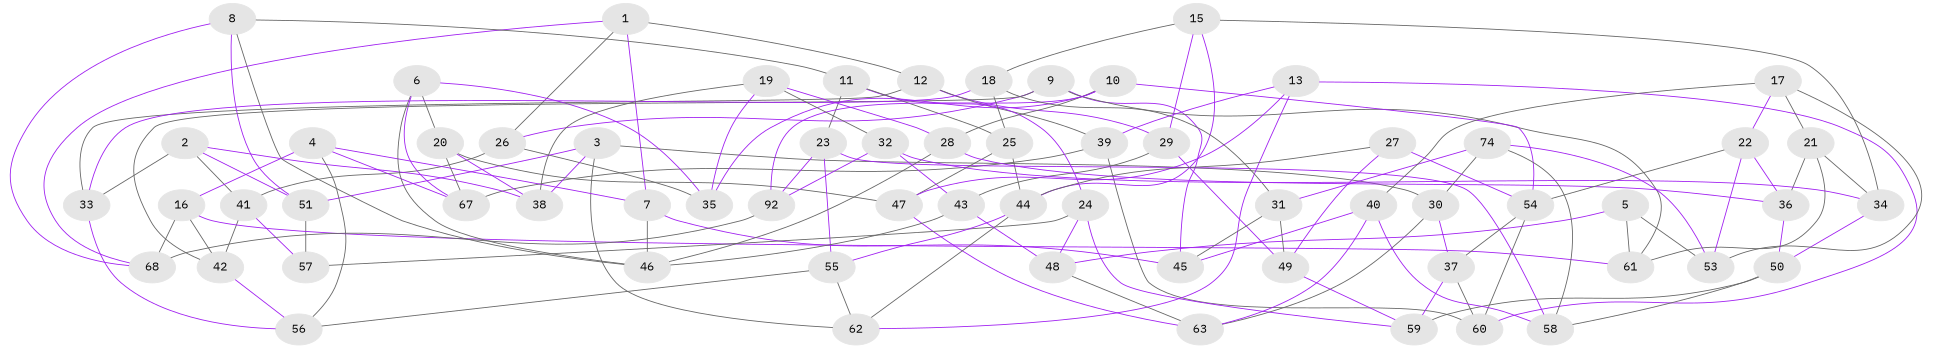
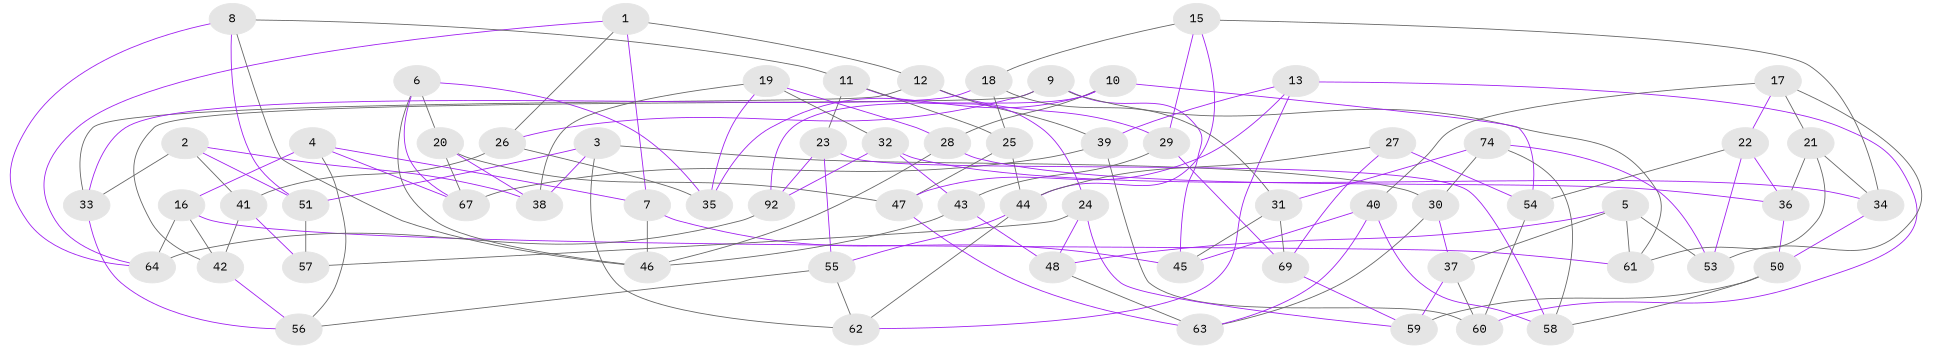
(1491, 236) -> (1538, 236)
(152, 267) -> (152, 267)
(1286, 267) -> (1286, 267)
